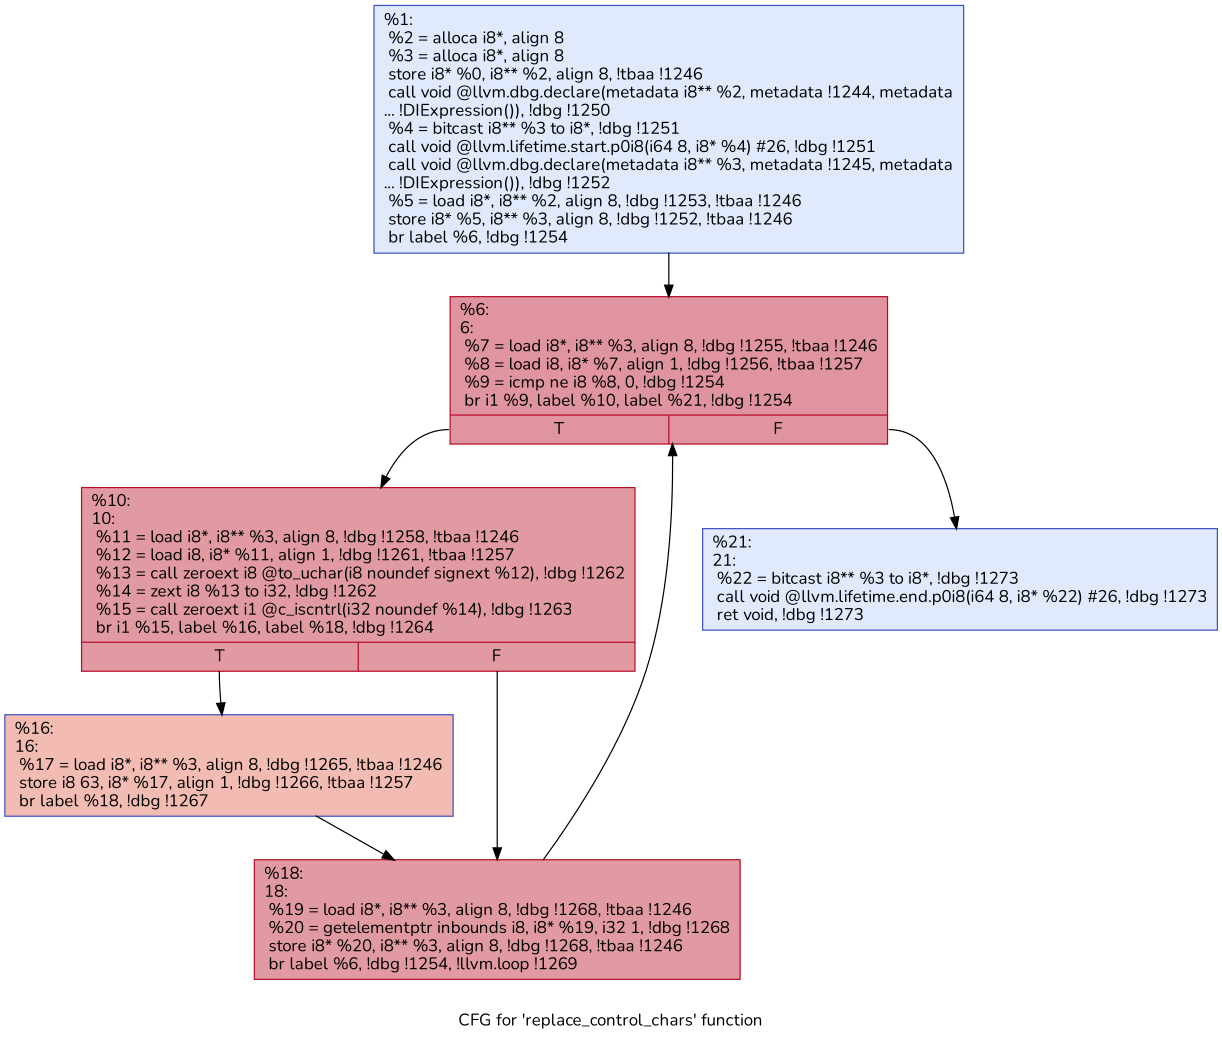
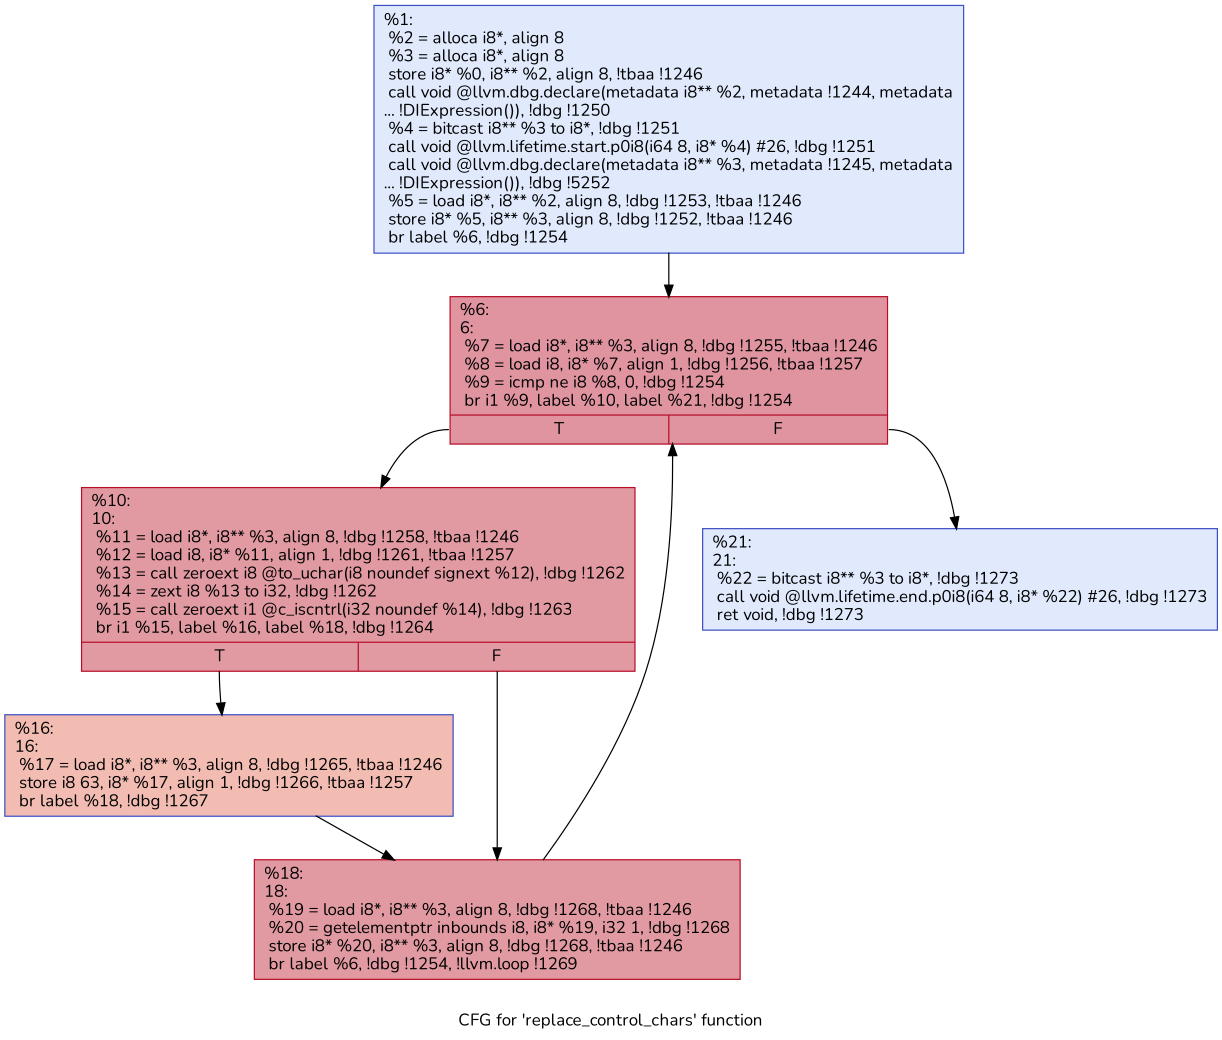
(497, 183) -> (497, 183)
